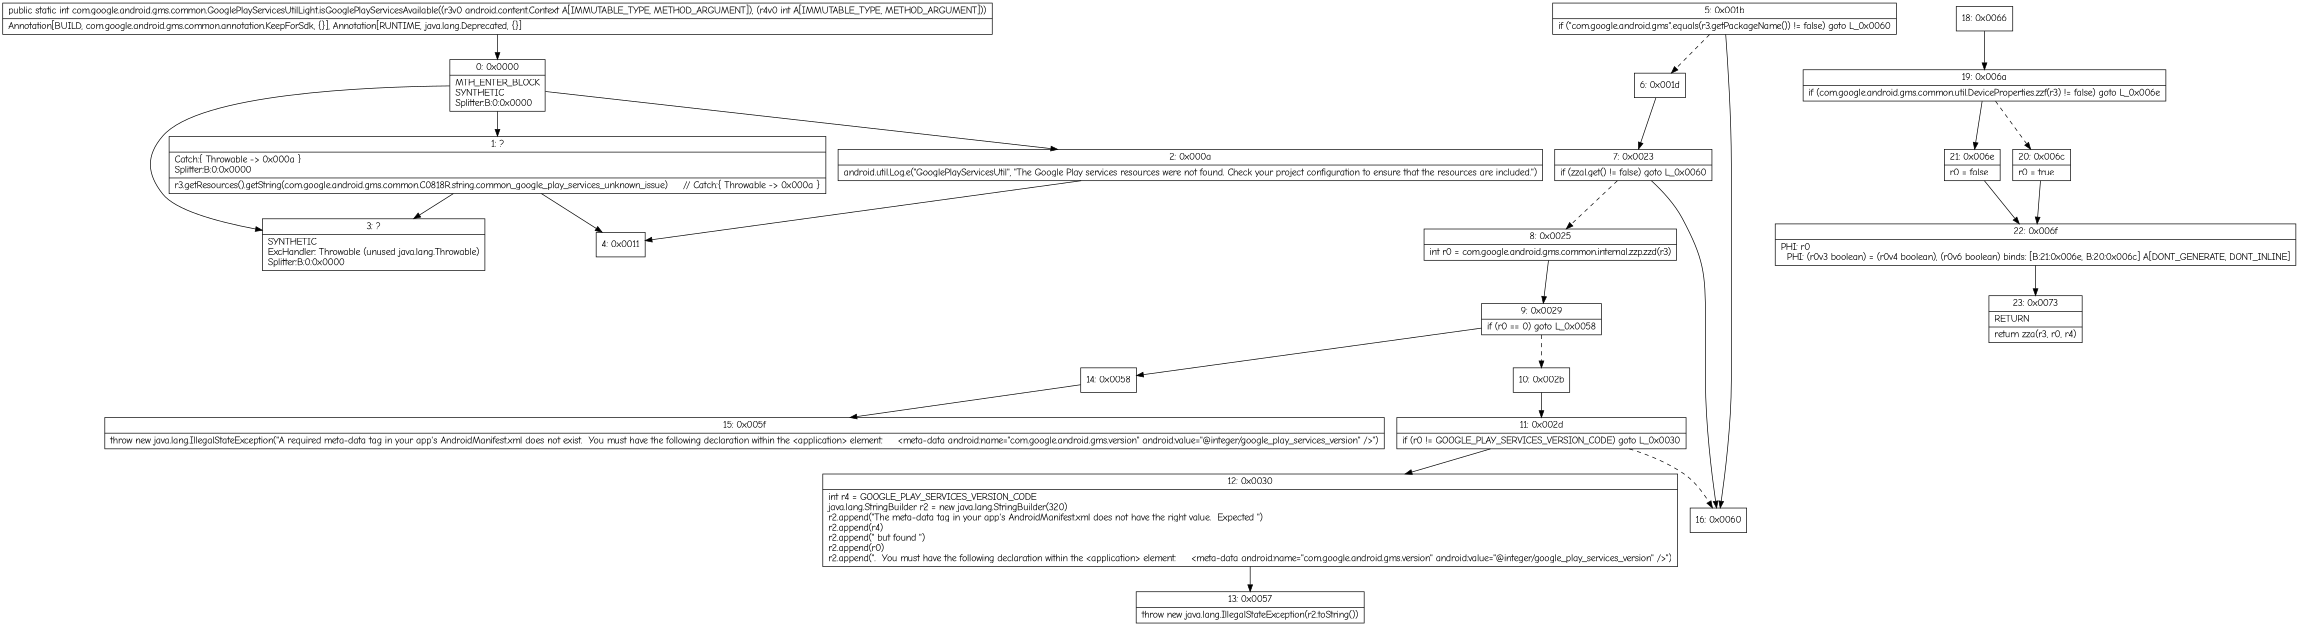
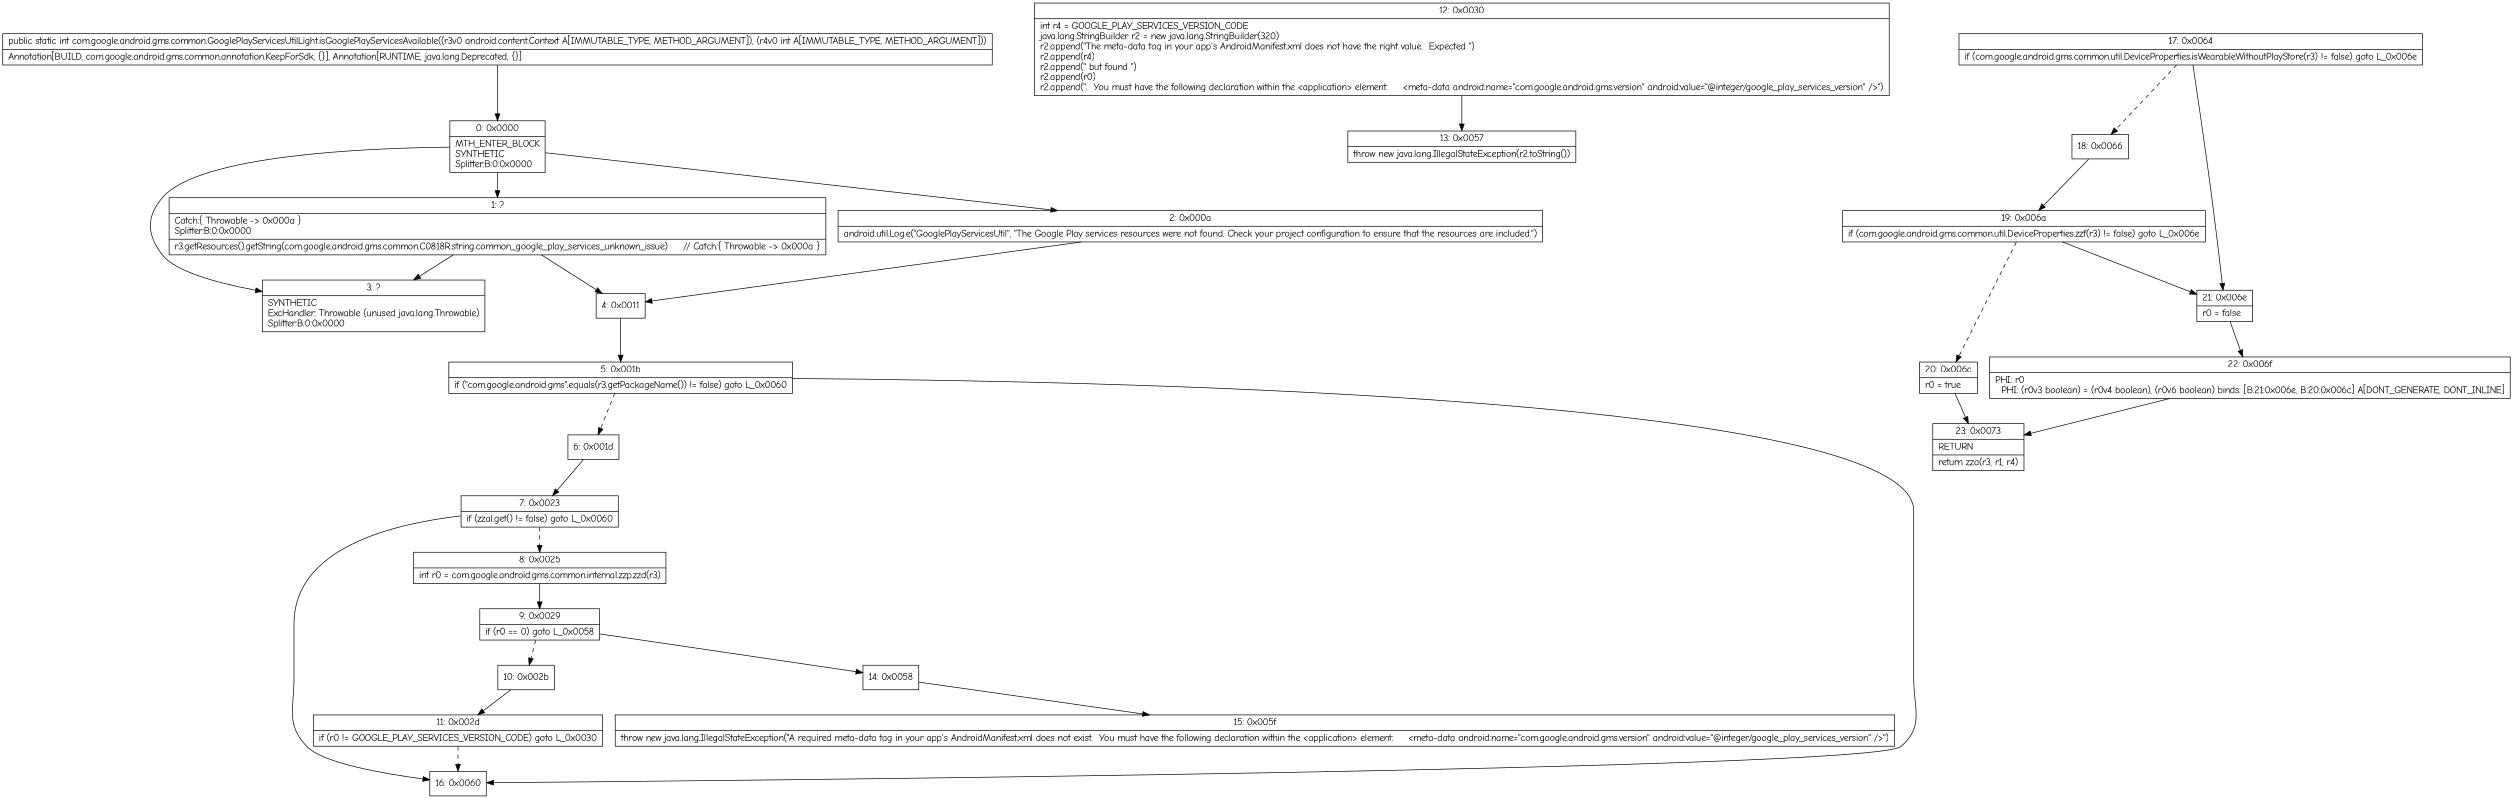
none -> (2191, 49)
(2039, 199) -> (1960, 405)
(2036, 334) -> (1978, 462)
none -> (621, 337)
(1451, 460) -> none
